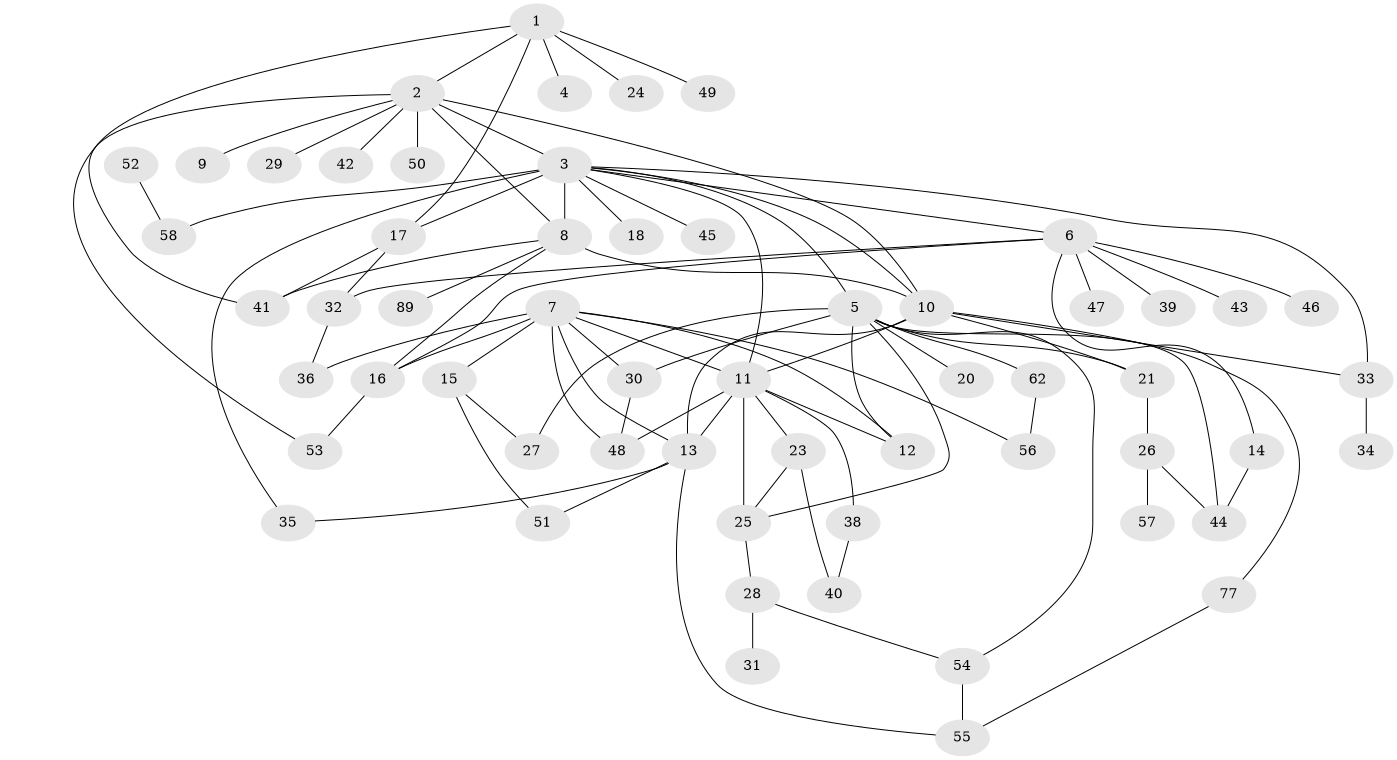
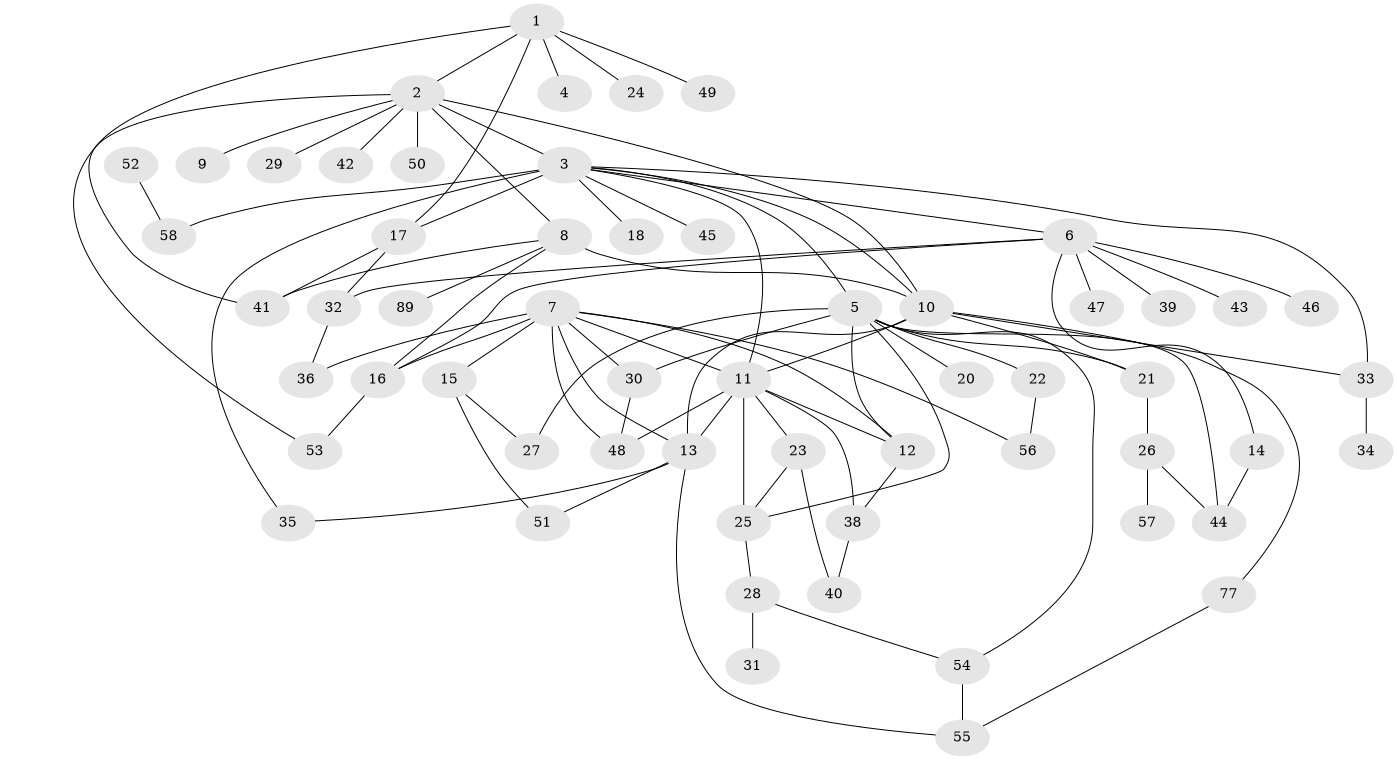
(565, 201) -> none
(1038, 380) -> (1038, 380)
none -> (885, 481)
